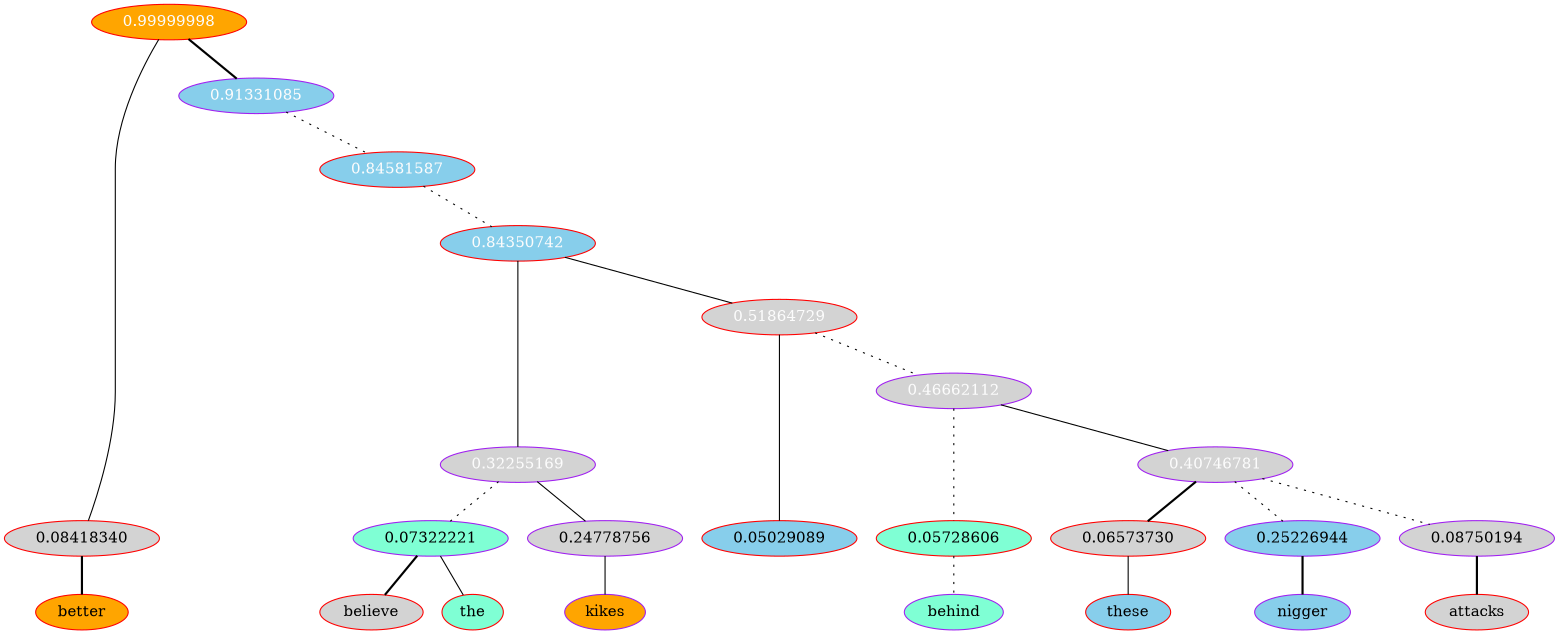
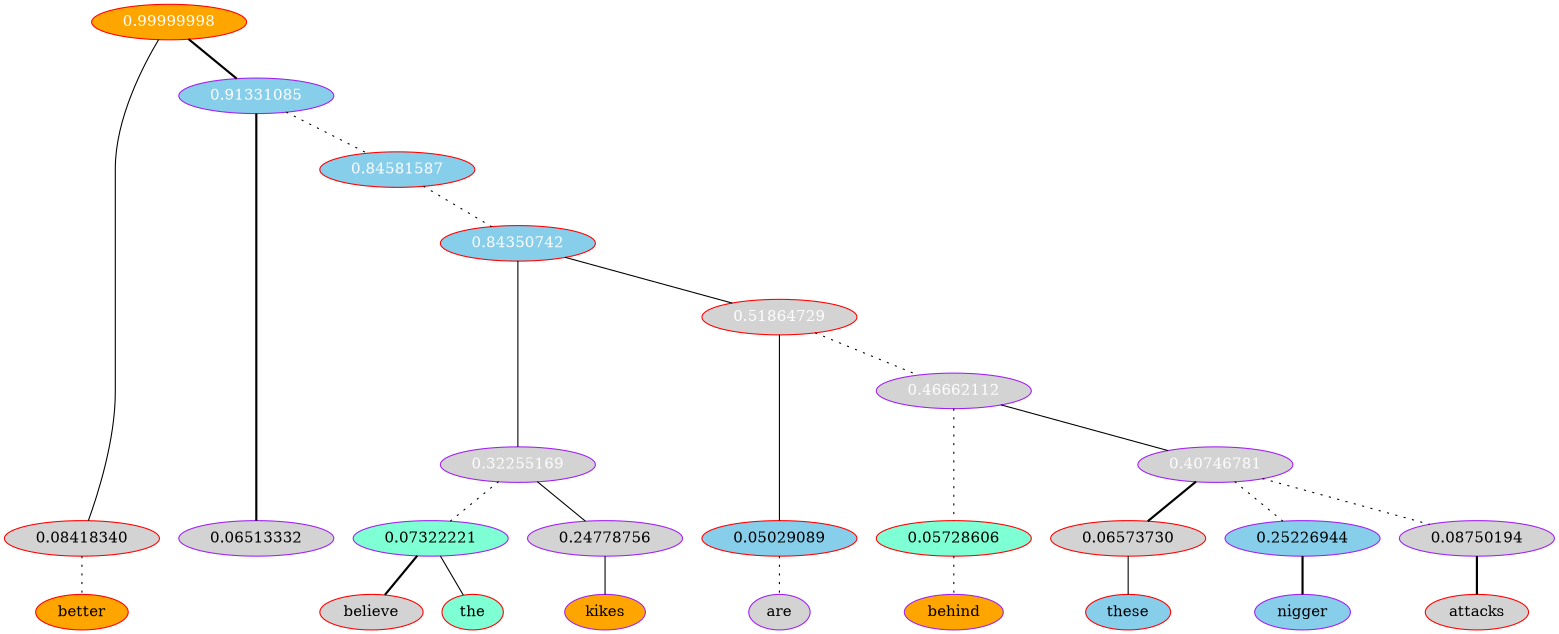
none -> (256, 538)
(82, 575) -> (82, 575)
none -> (779, 612)
(954, 612) -> (954, 612)
